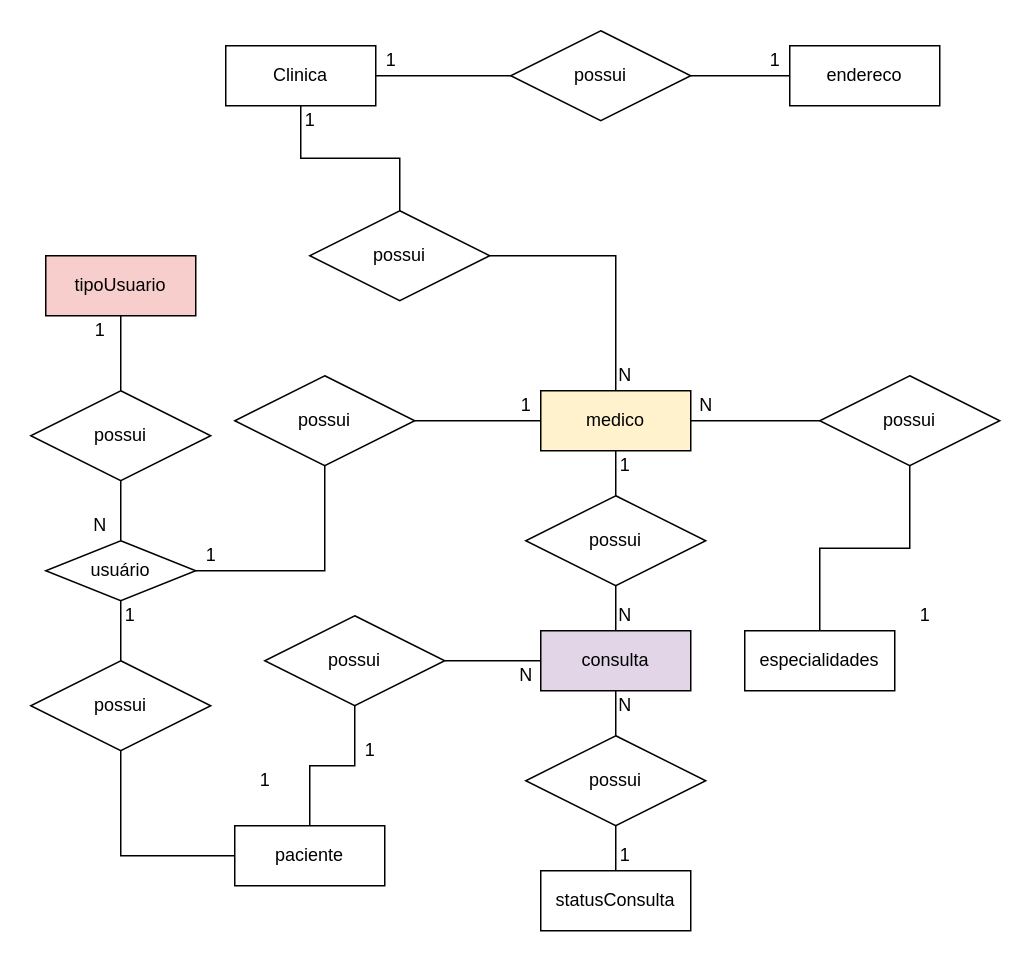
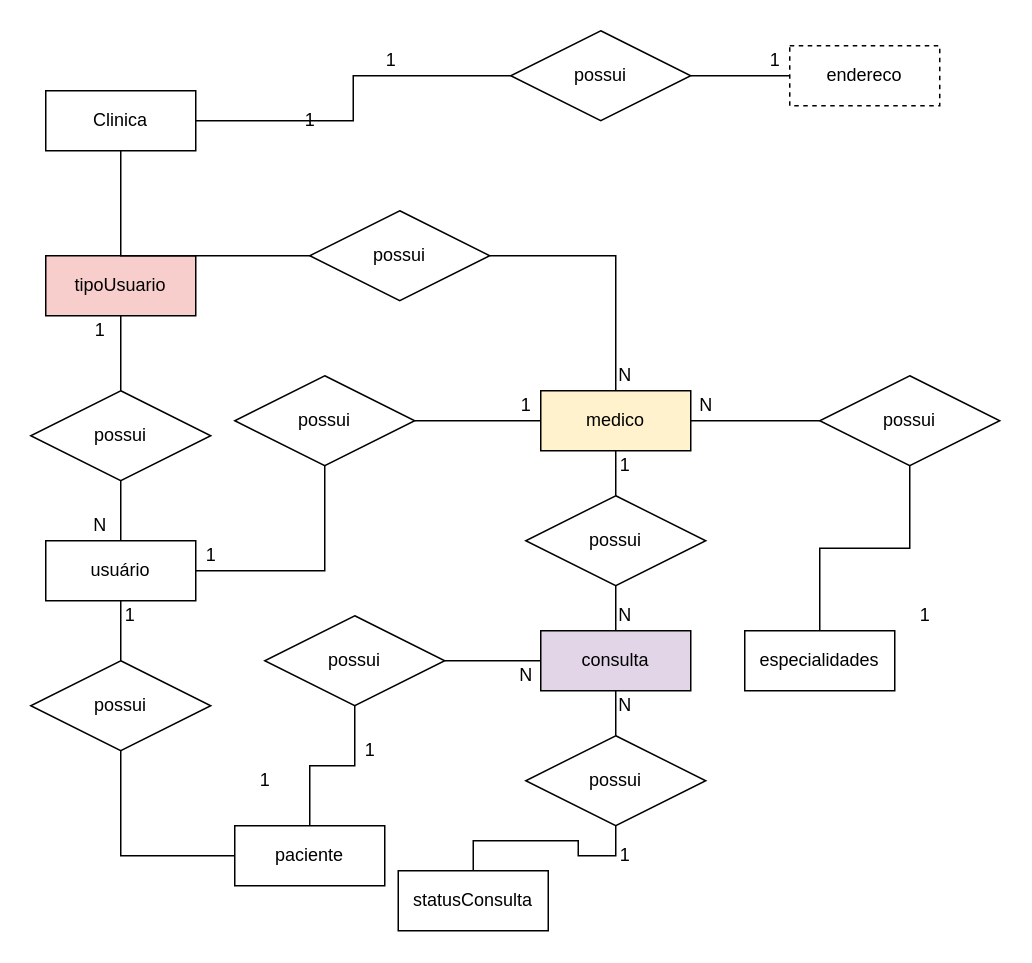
(301, 76) -> (121, 121)
(865, 76) -> (865, 76)
(121, 571) -> (121, 571)
(616, 901) -> (473, 901)
